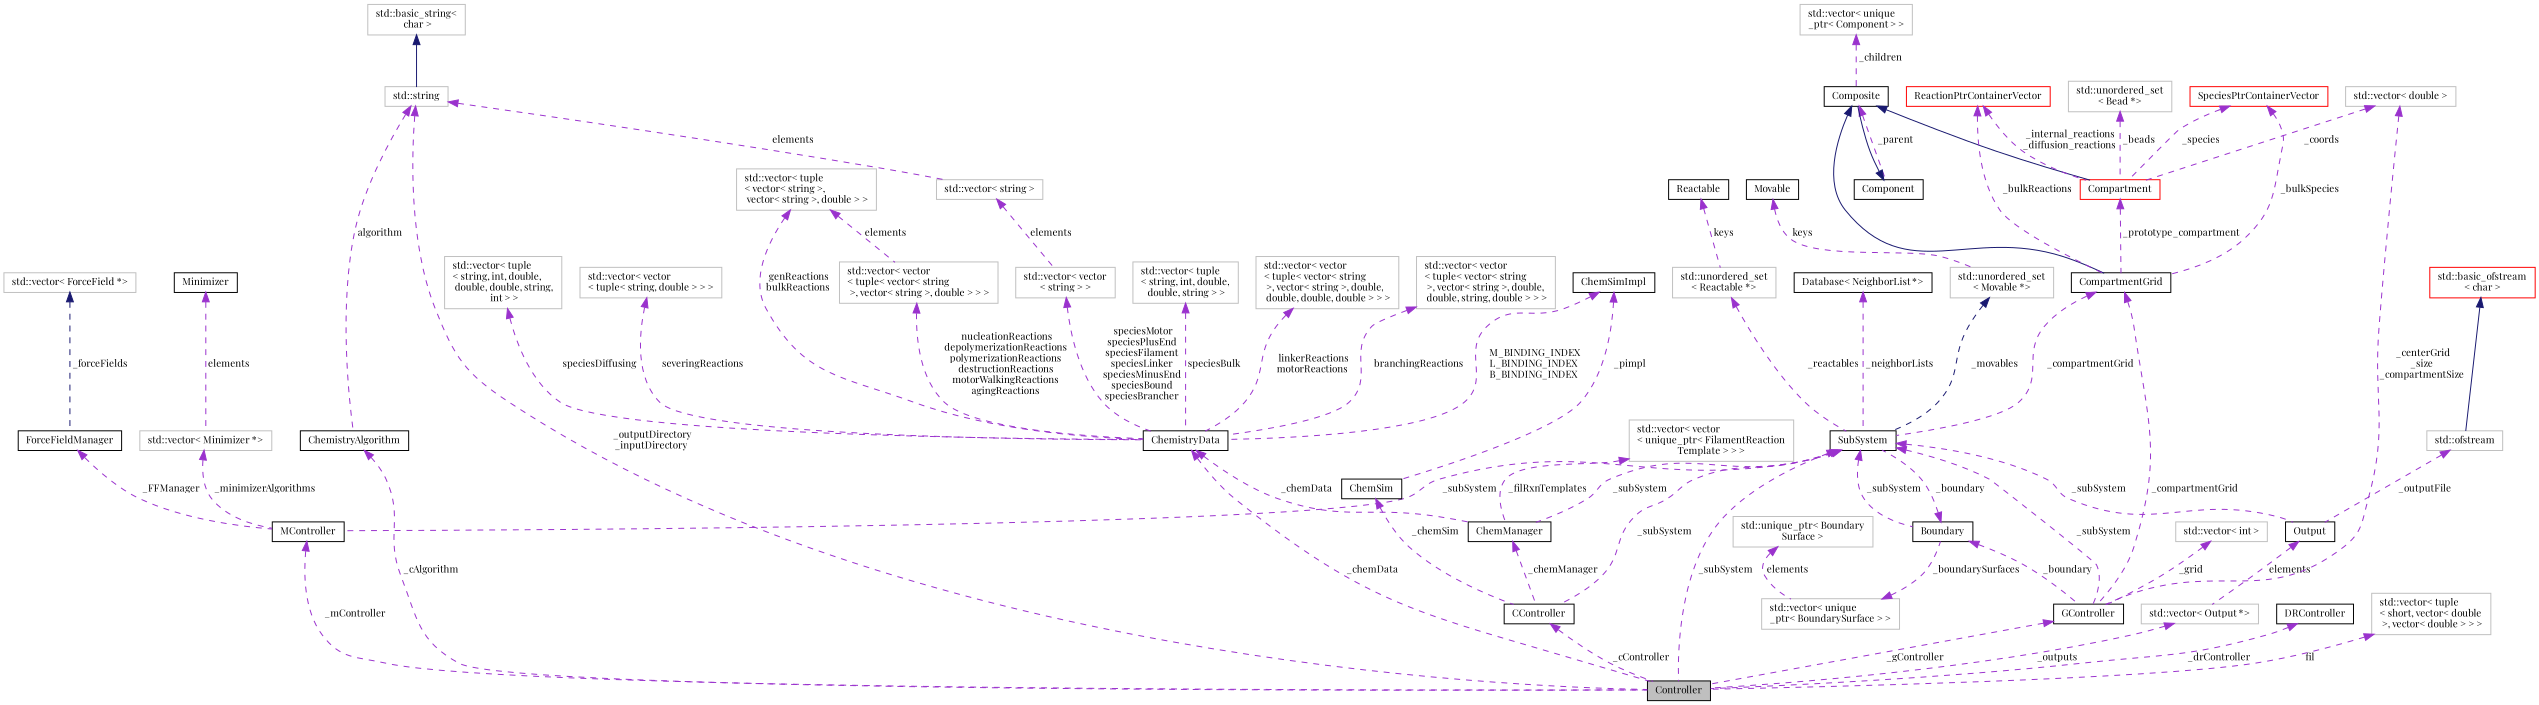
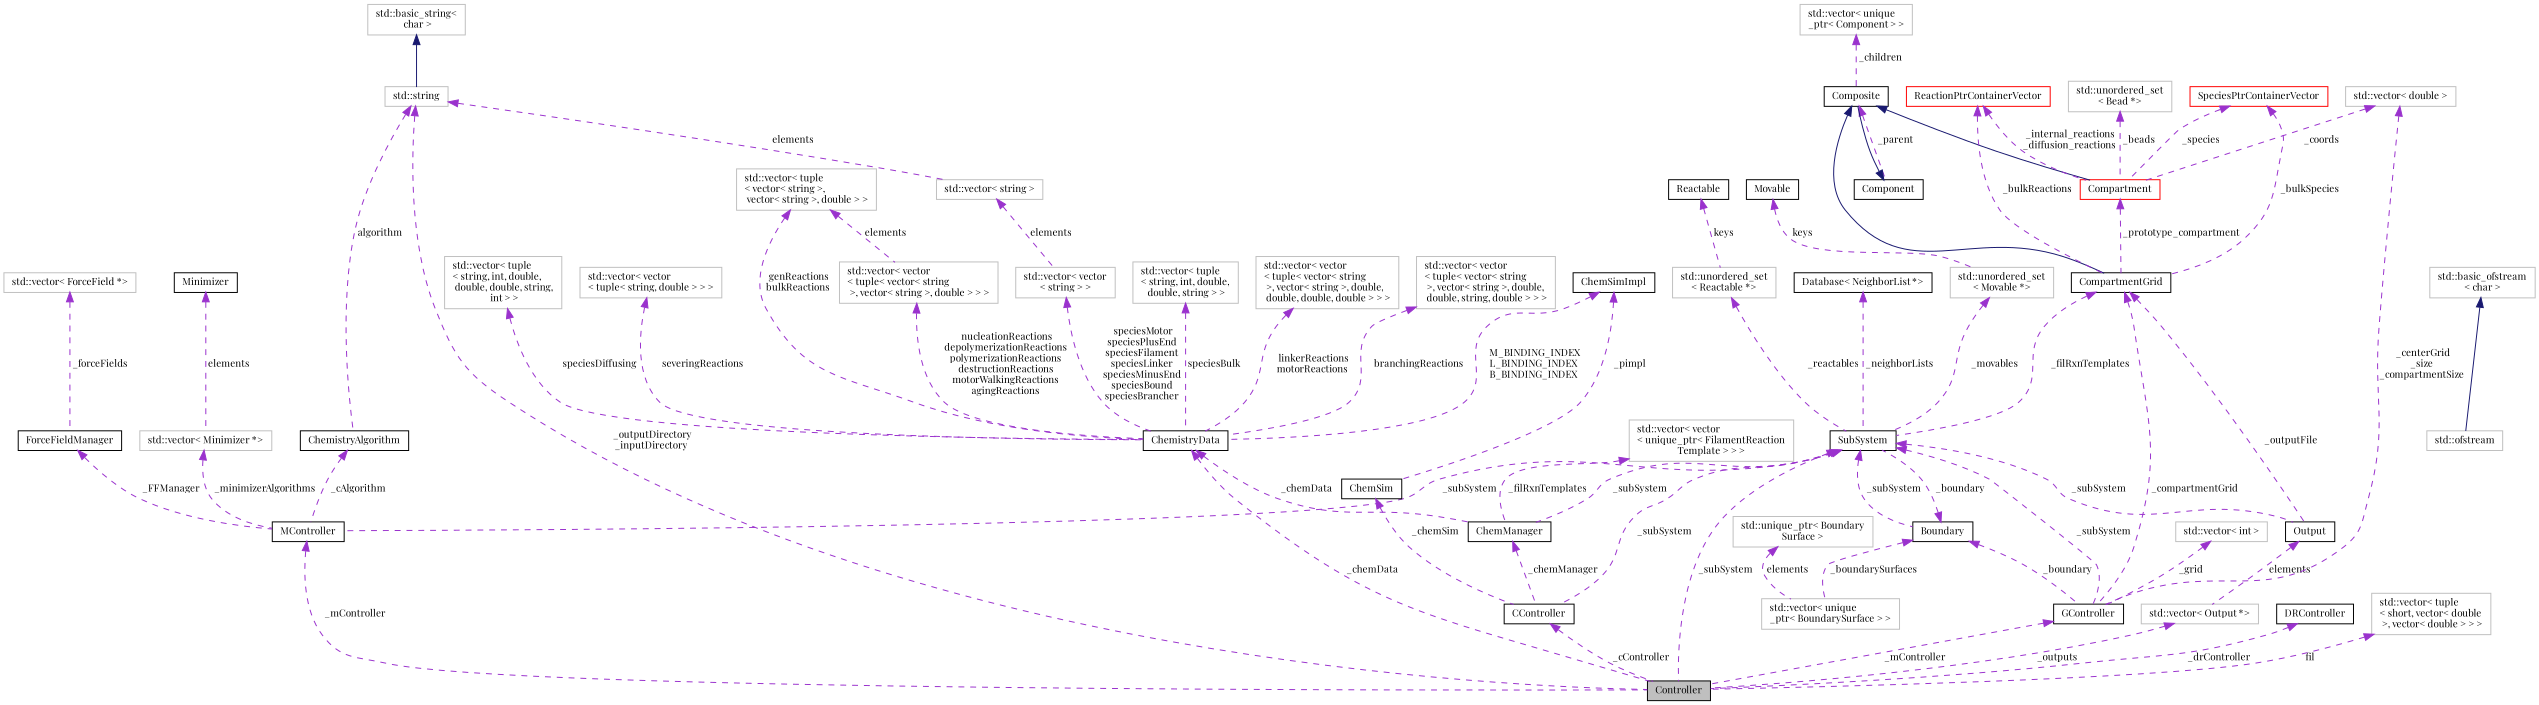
(2482, 283) -> (2482, 283)
(2089, 364) -> (2089, 364)
(70, 367) -> (70, 367)
(1952, 380) -> (1952, 380)
(2383, 489) -> (2225, 408)
(1922, 574) -> (1848, 557)
(1914, 658) -> (1914, 658)
(936, 687) -> (323, 489)
